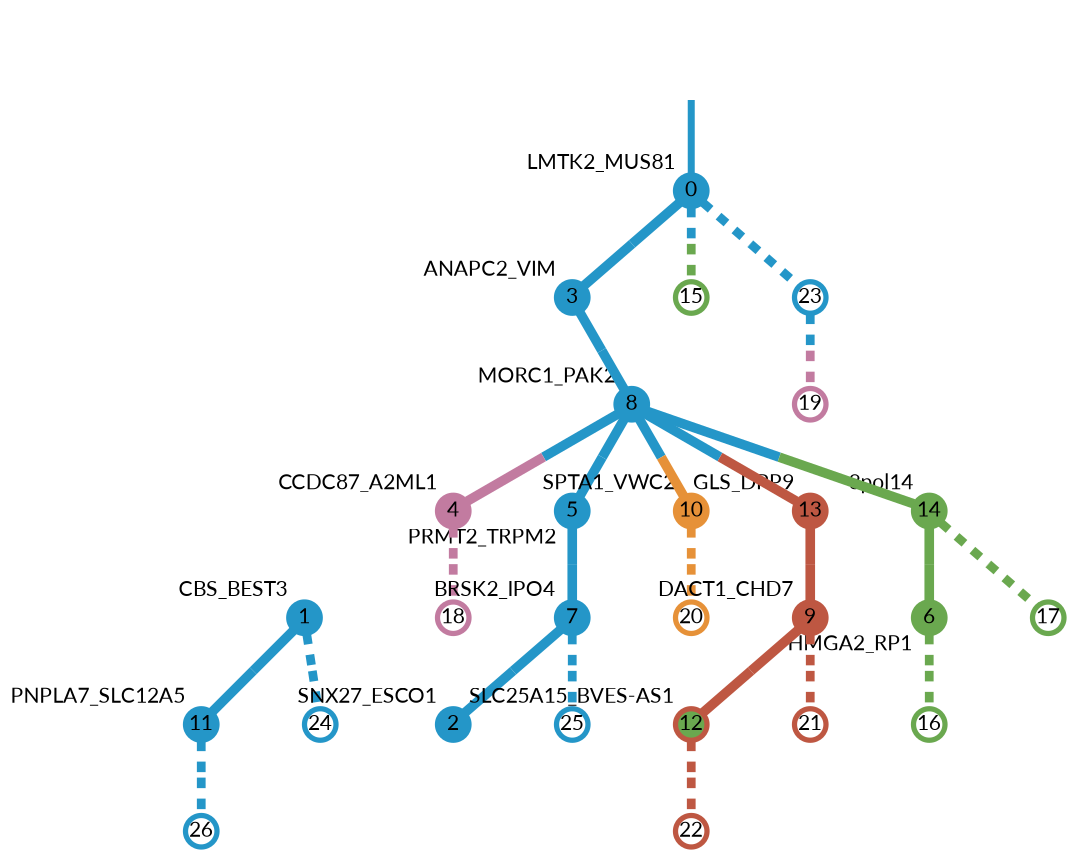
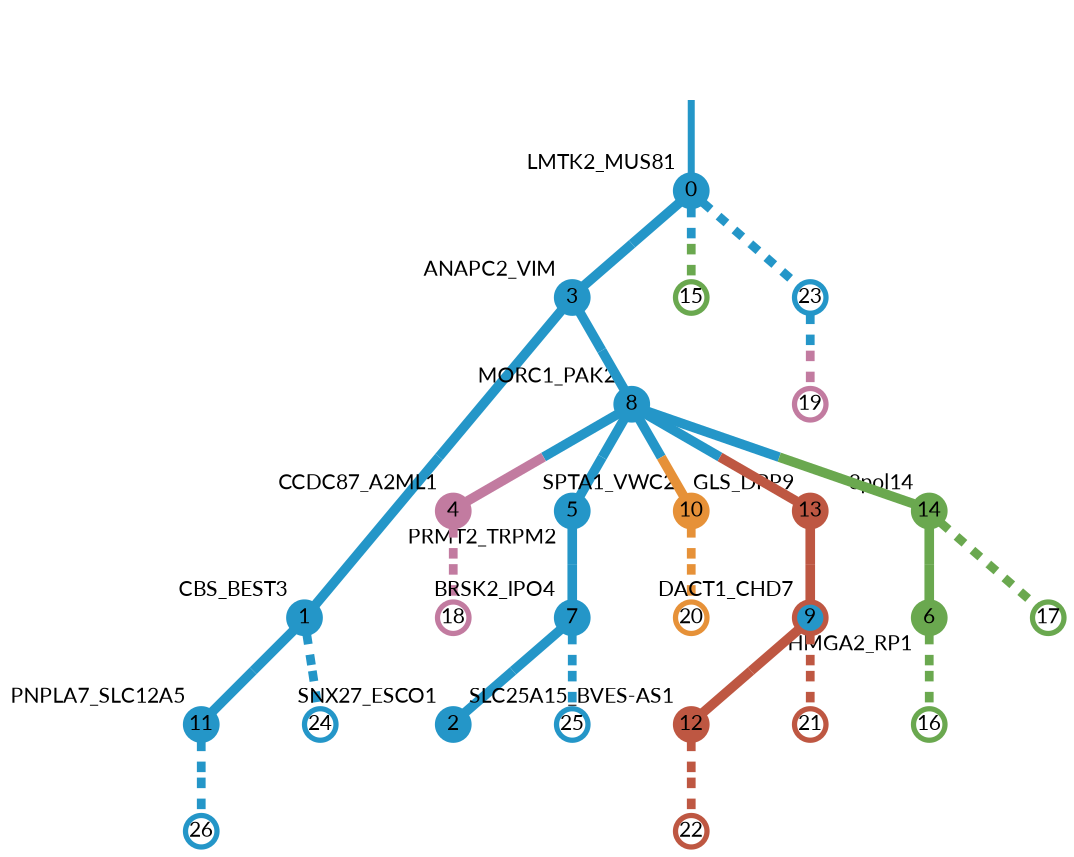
none -> (439, 457)
(810, 618) -> (810, 618)
(691, 724) -> (691, 724)
